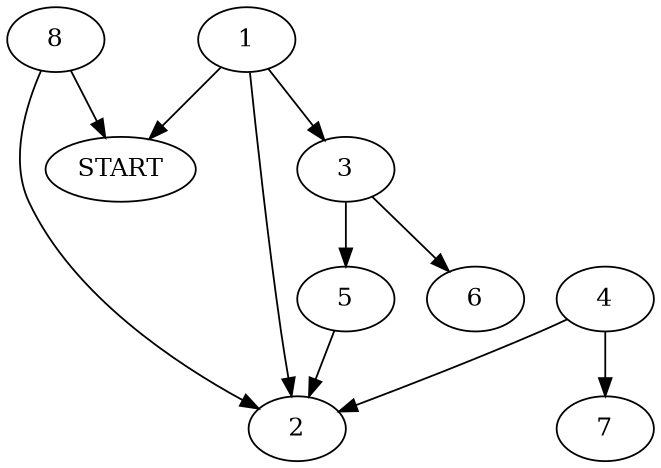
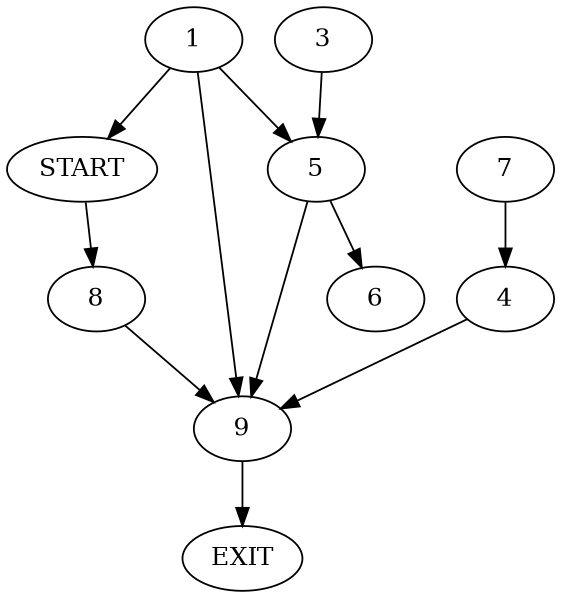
(84, 96) -> (88, 225)
(291, 97) -> (249, 98)
(404, 228) -> (342, 226)
(605, 355) -> (505, 225)
(297, 429) -> (242, 429)
none -> (242, 558)
